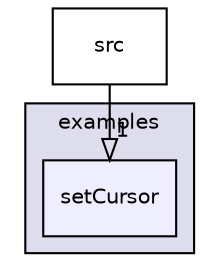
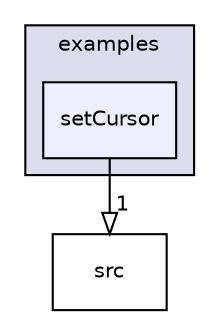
(110, 116) -> (110, 189)
